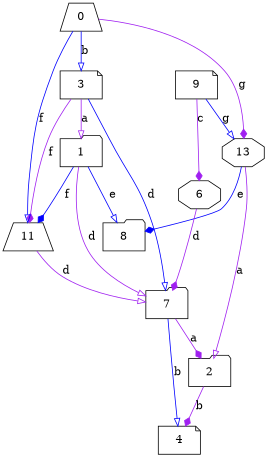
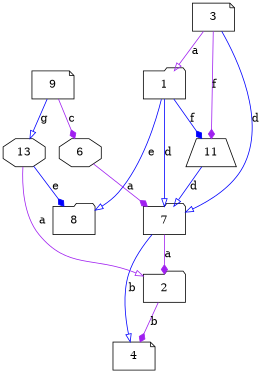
(81, 17) -> none
(196, 237) -> (131, 187)
(84, 242) -> (164, 149)
(82, 286) -> (190, 183)
